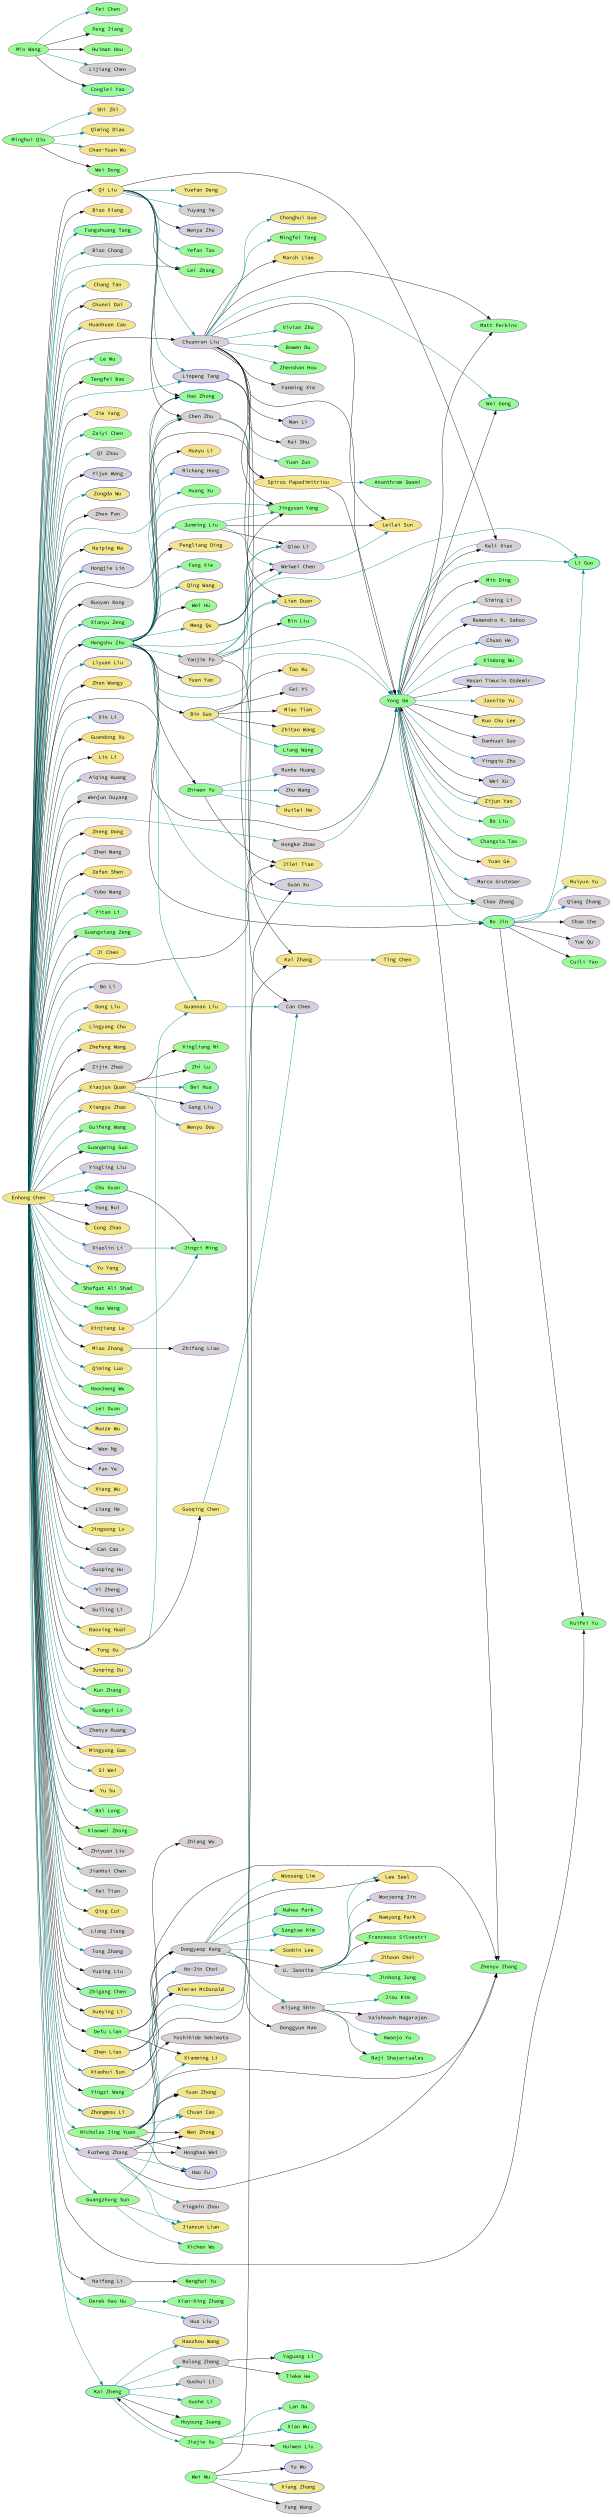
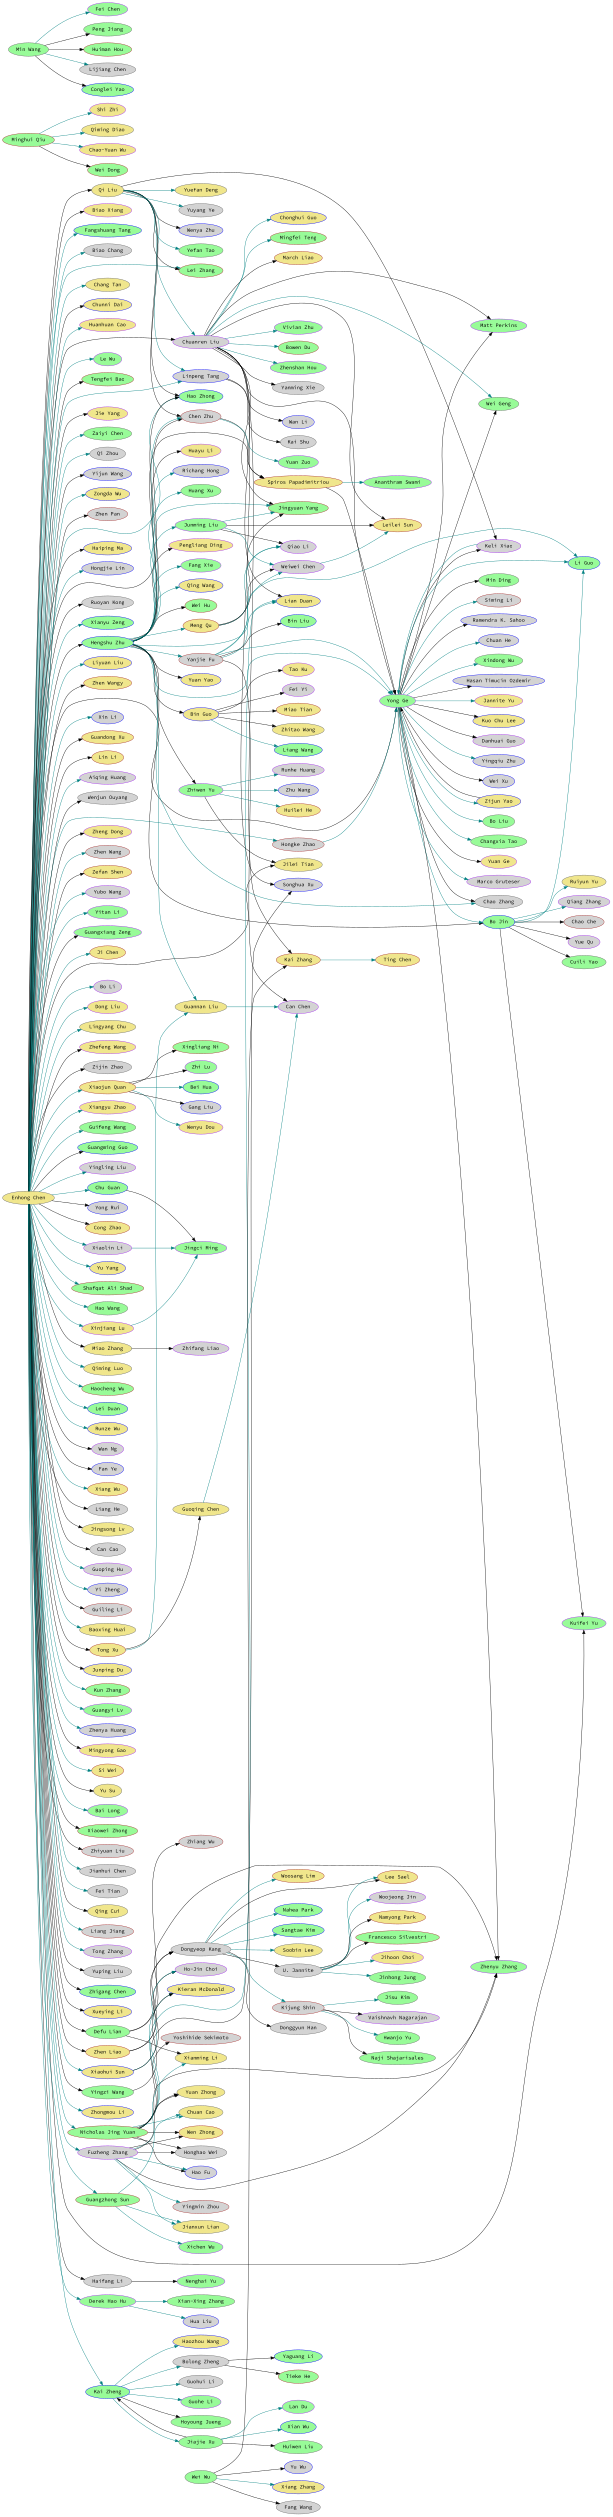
(499, 404) -> (499, 404)
(298, 885) -> (298, 885)
